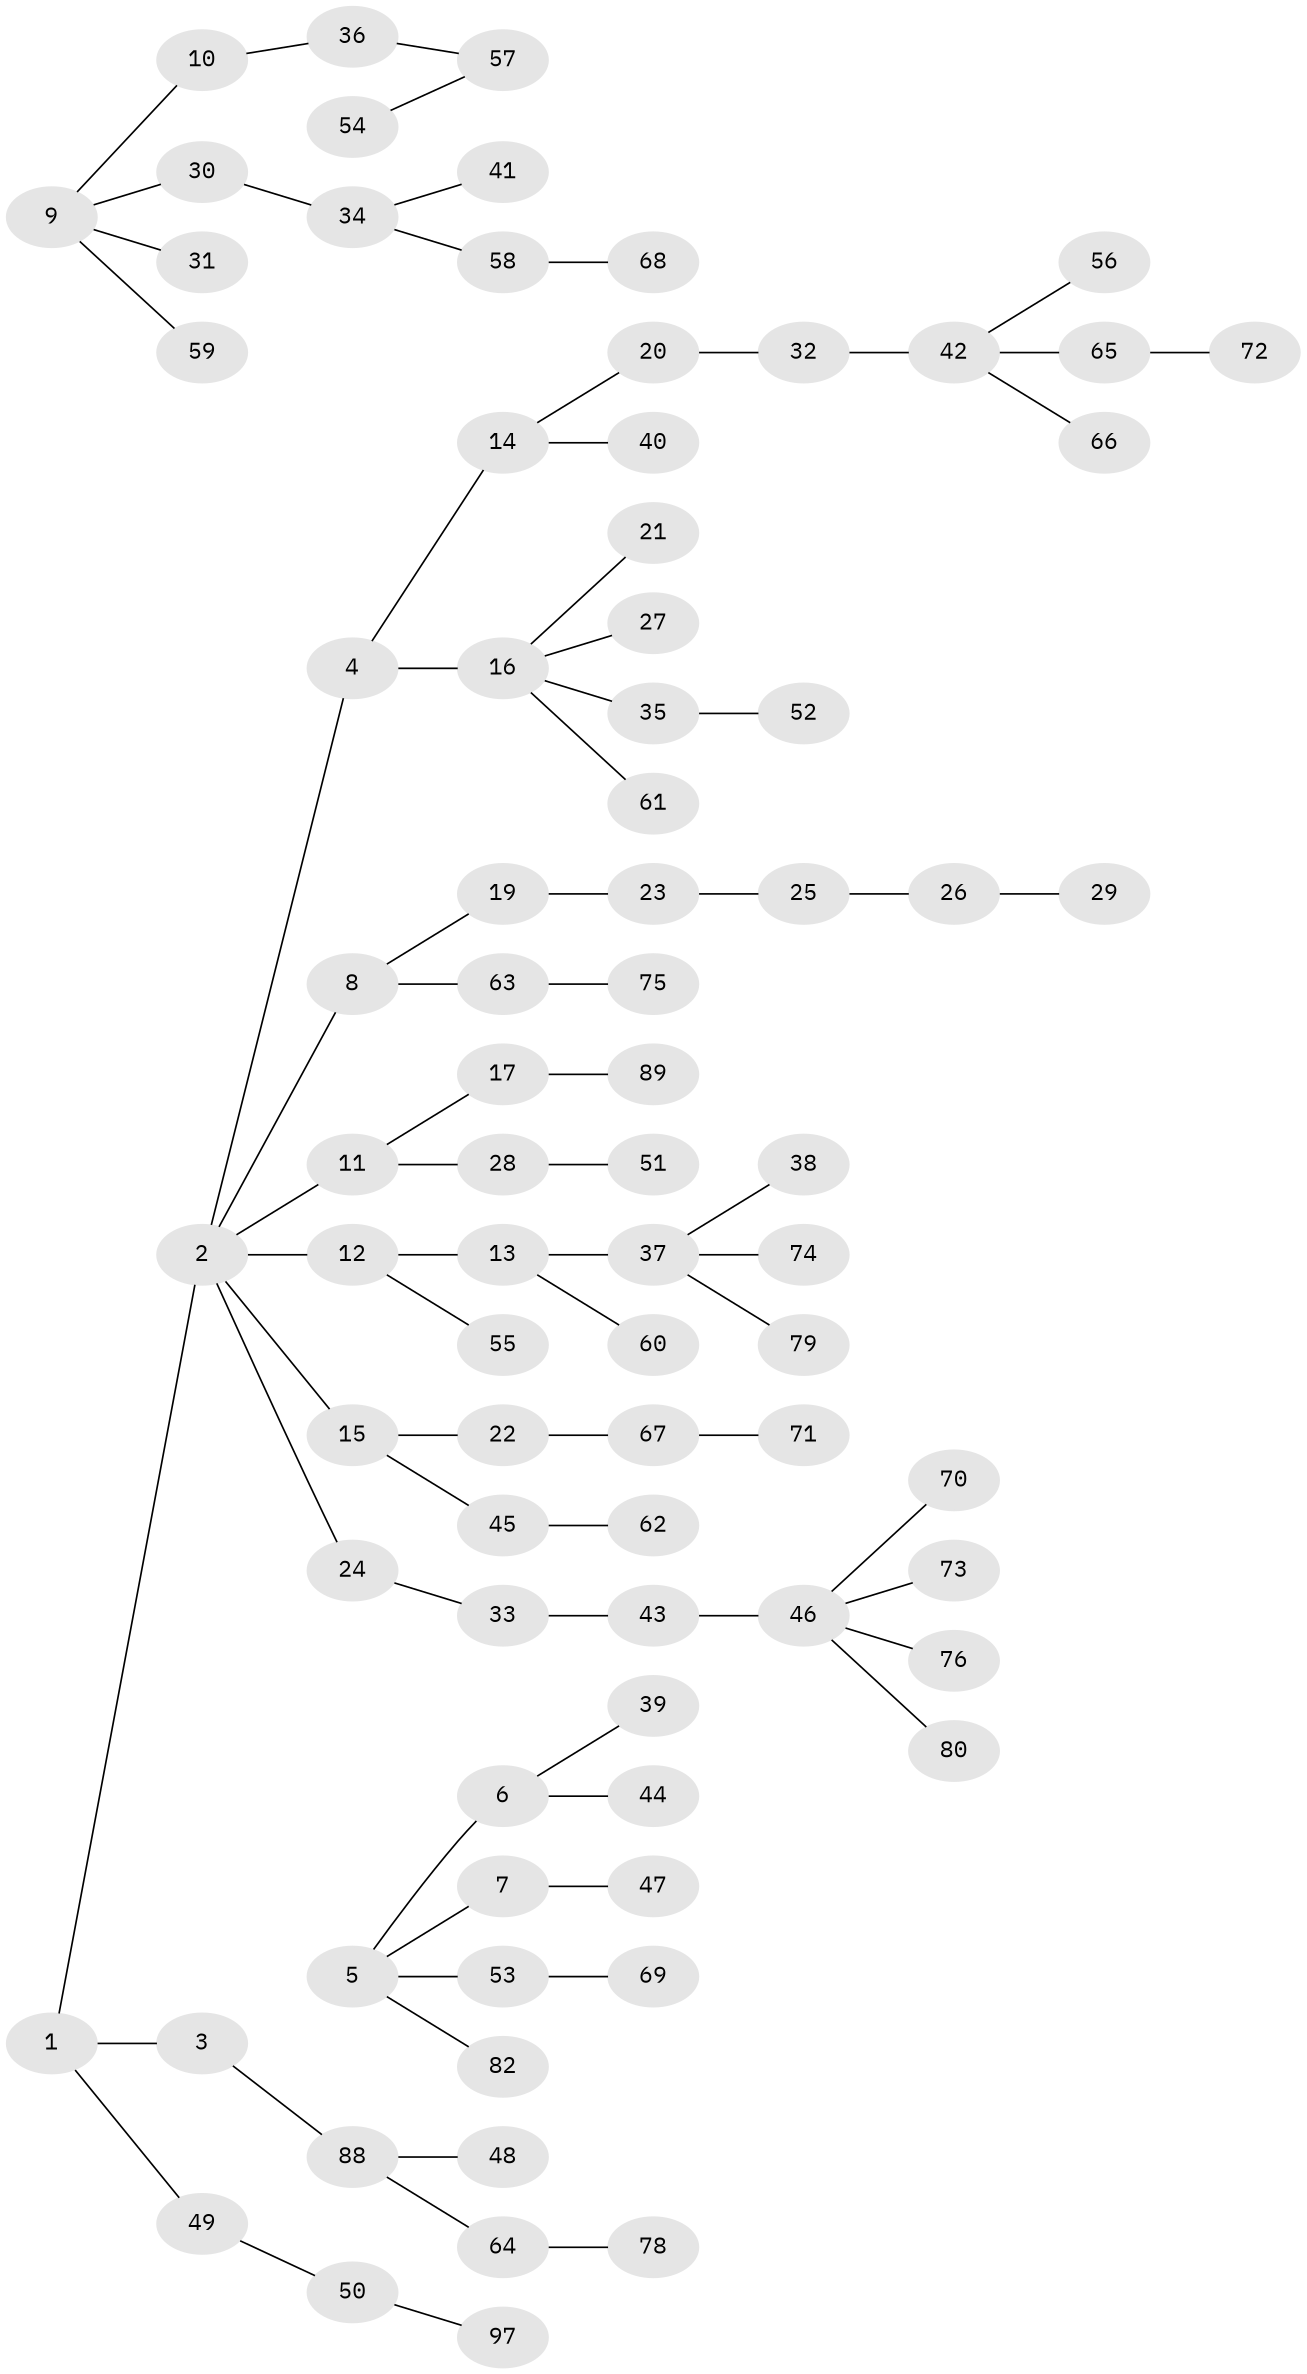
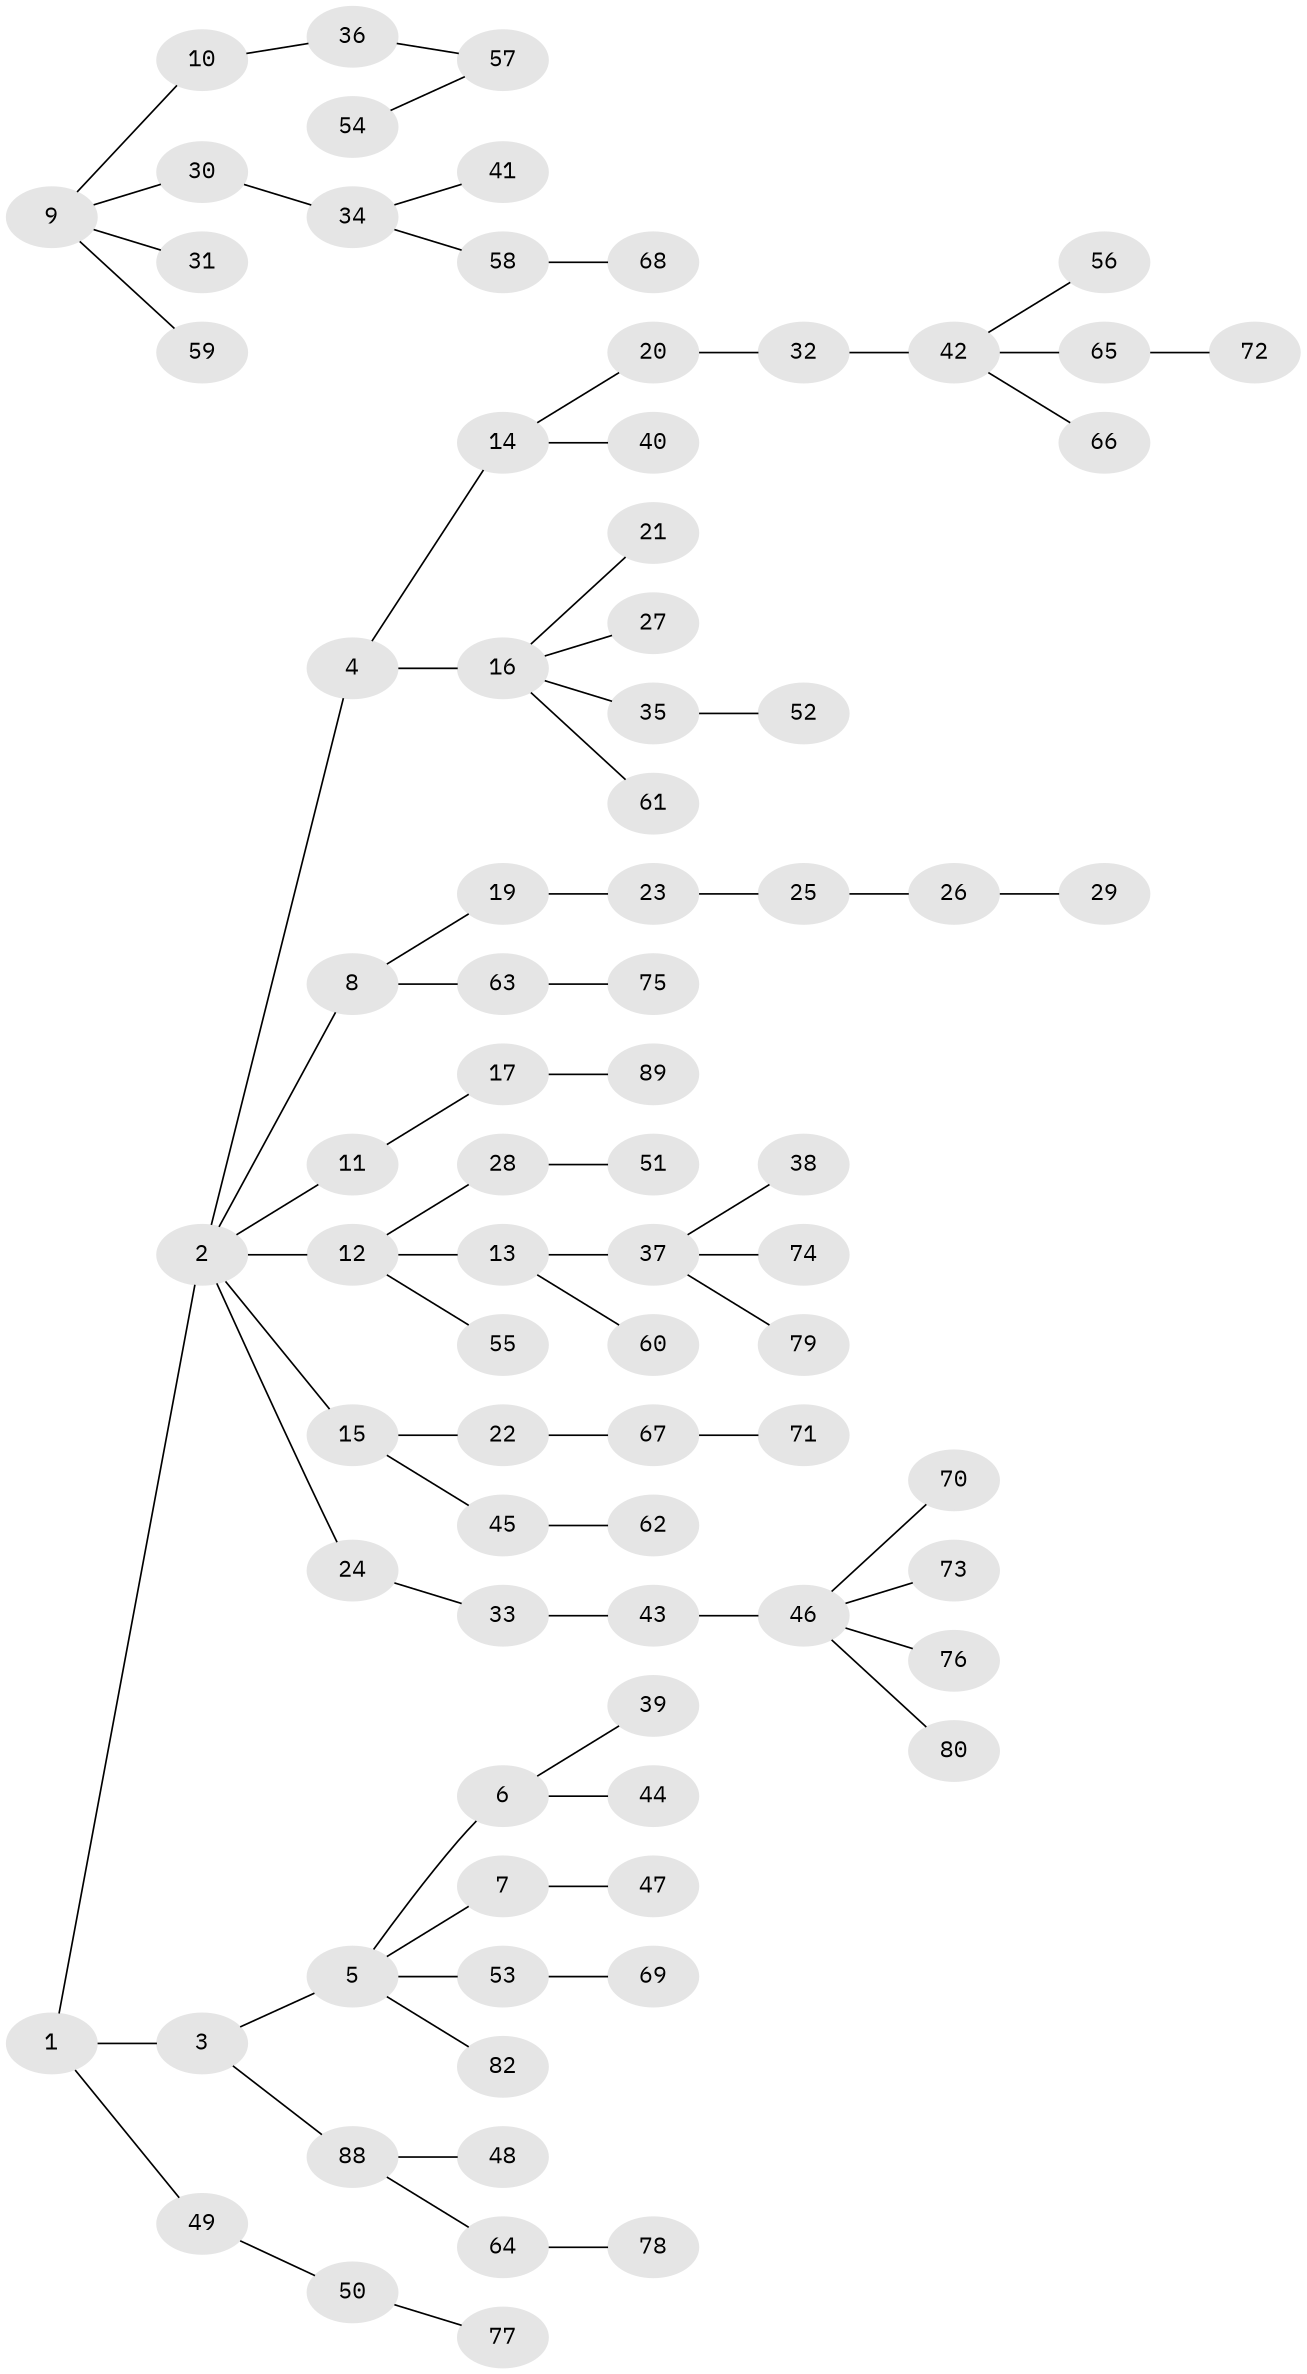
(428, 1165) -> (428, 1210)
none -> (277, 2010)
(503, 2337) -> (503, 2337)
